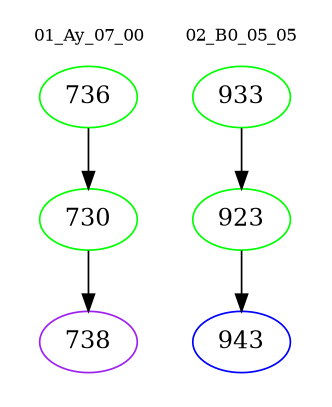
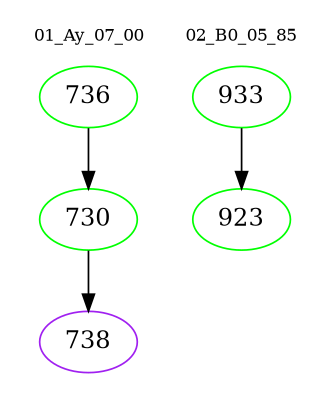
(242, 37) -> (242, 37)
(242, 342) -> none
